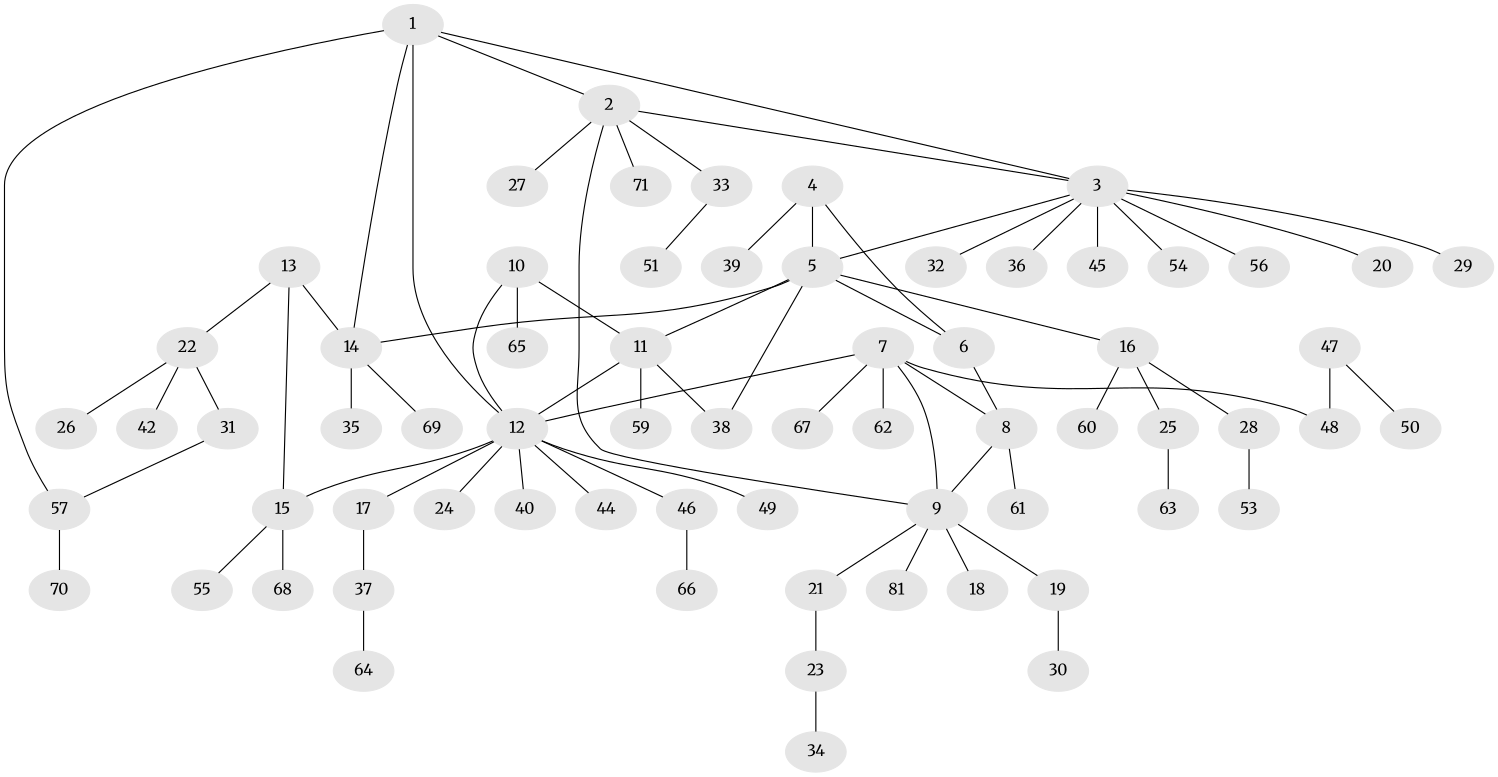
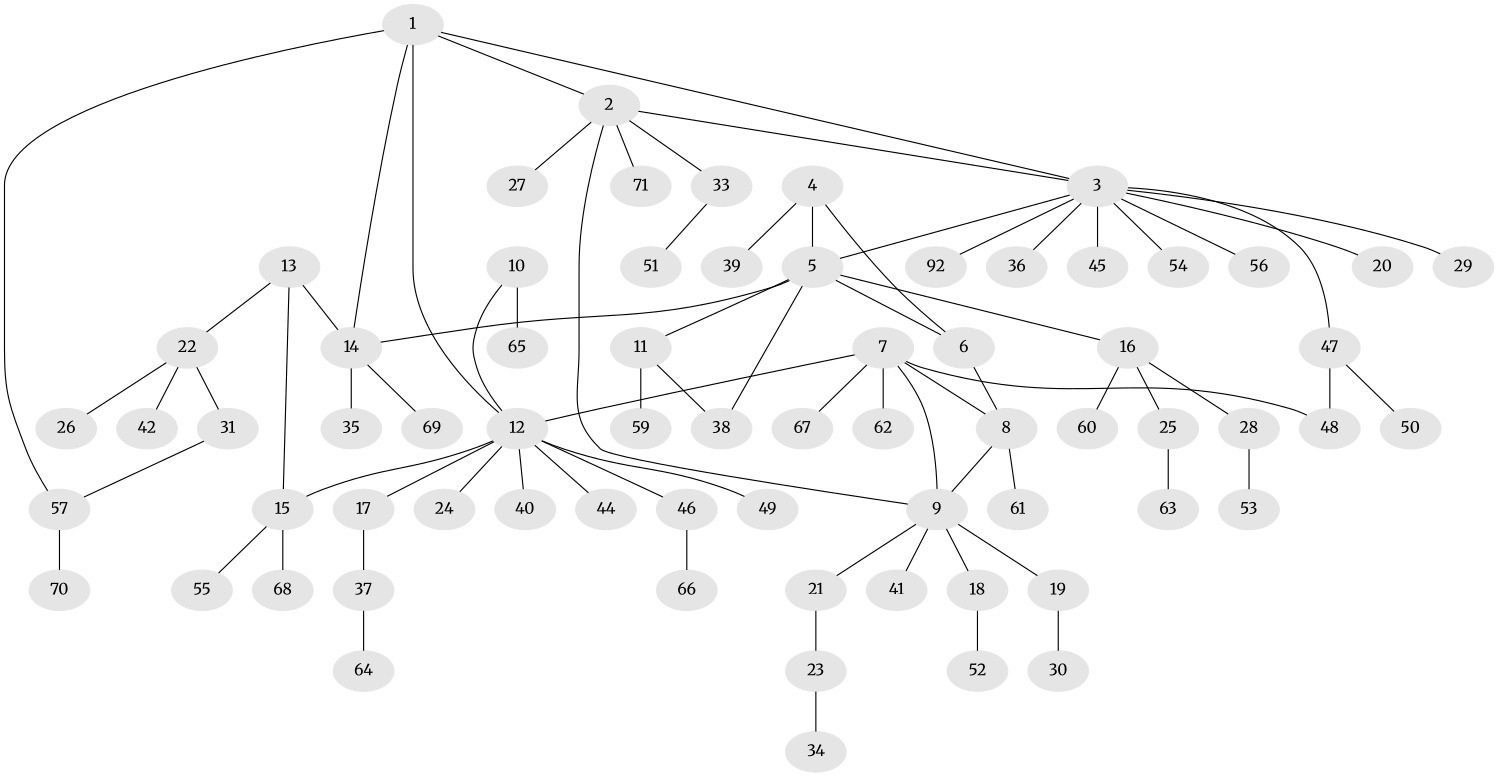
none -> (1293, 242)
(936, 267) -> (936, 267)
(571, 302) -> none
(585, 385) -> none
(897, 590) -> (897, 590)
none -> (977, 671)
